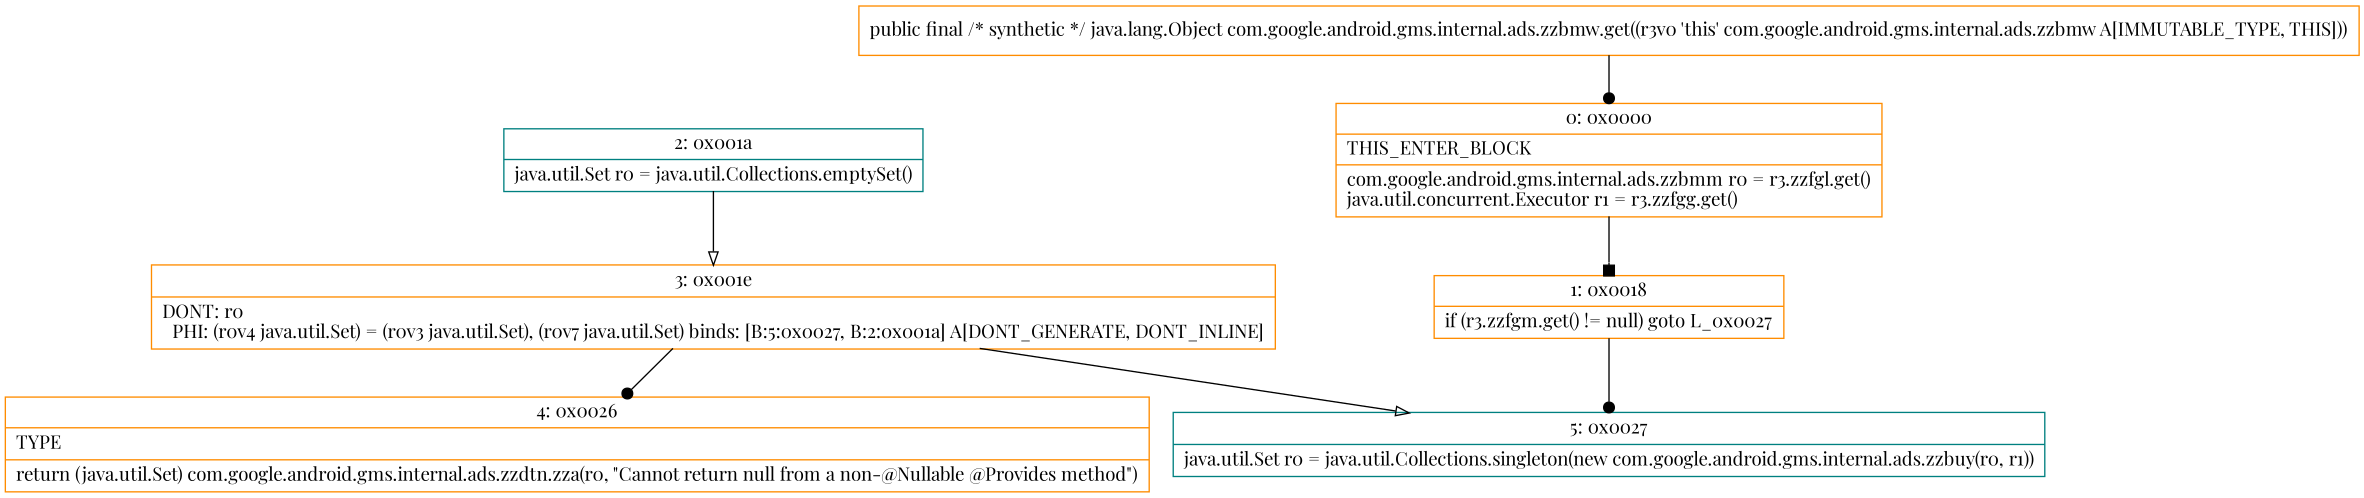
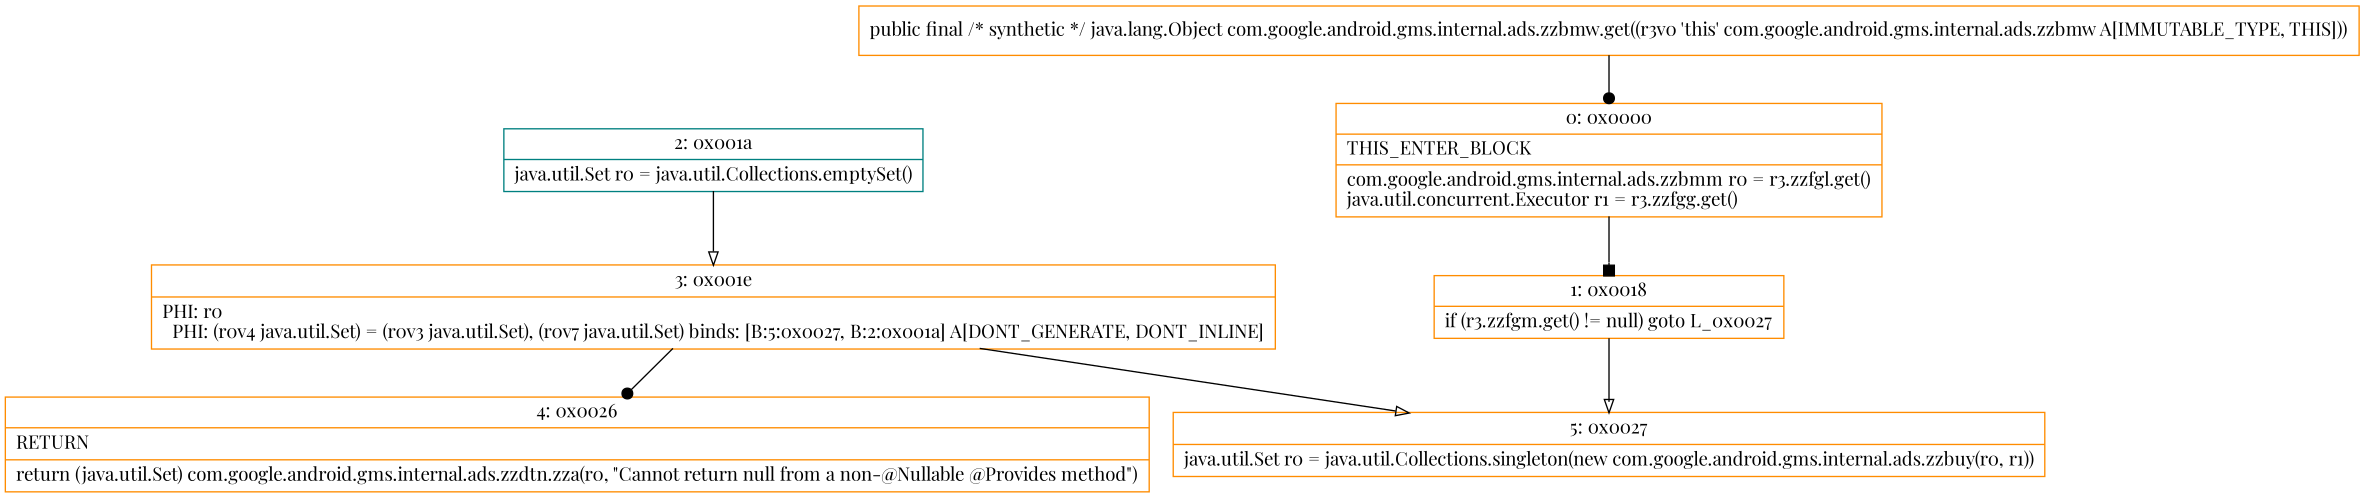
(206, 312) -> (195, 312)
(1609, 370) -> (1609, 370)
(39, 443) -> (53, 443)
(1609, 444) -> (1609, 444)
